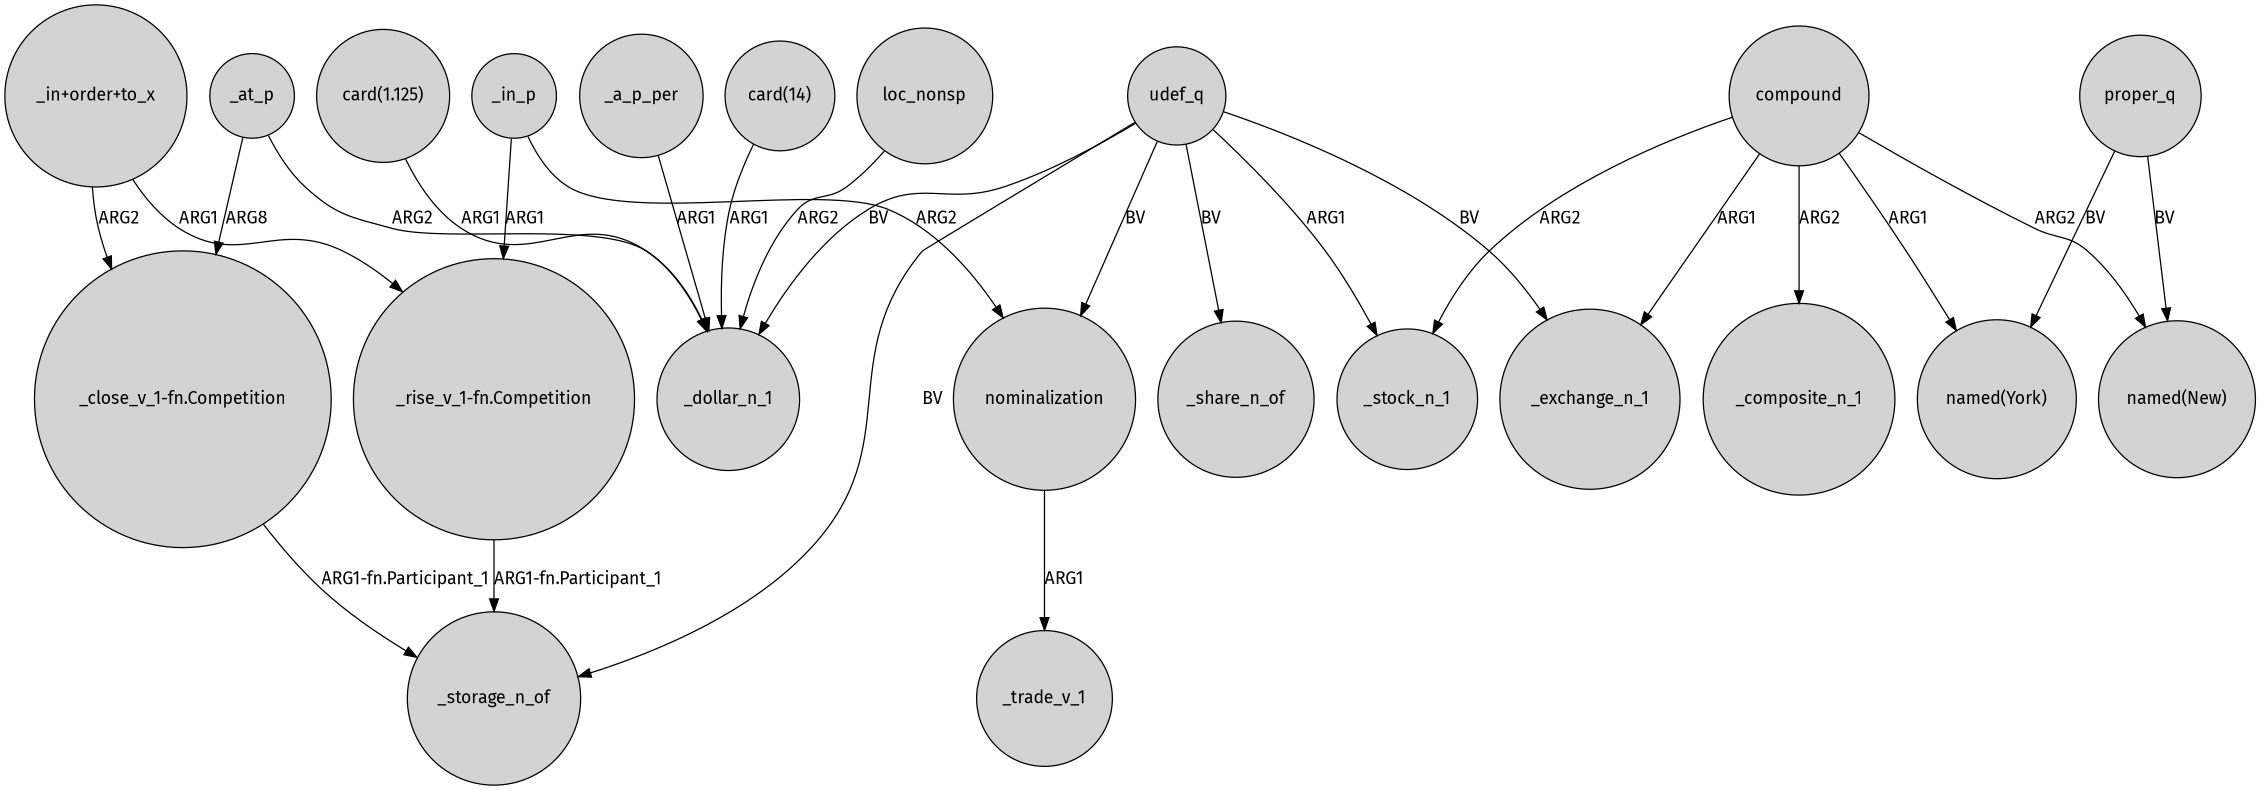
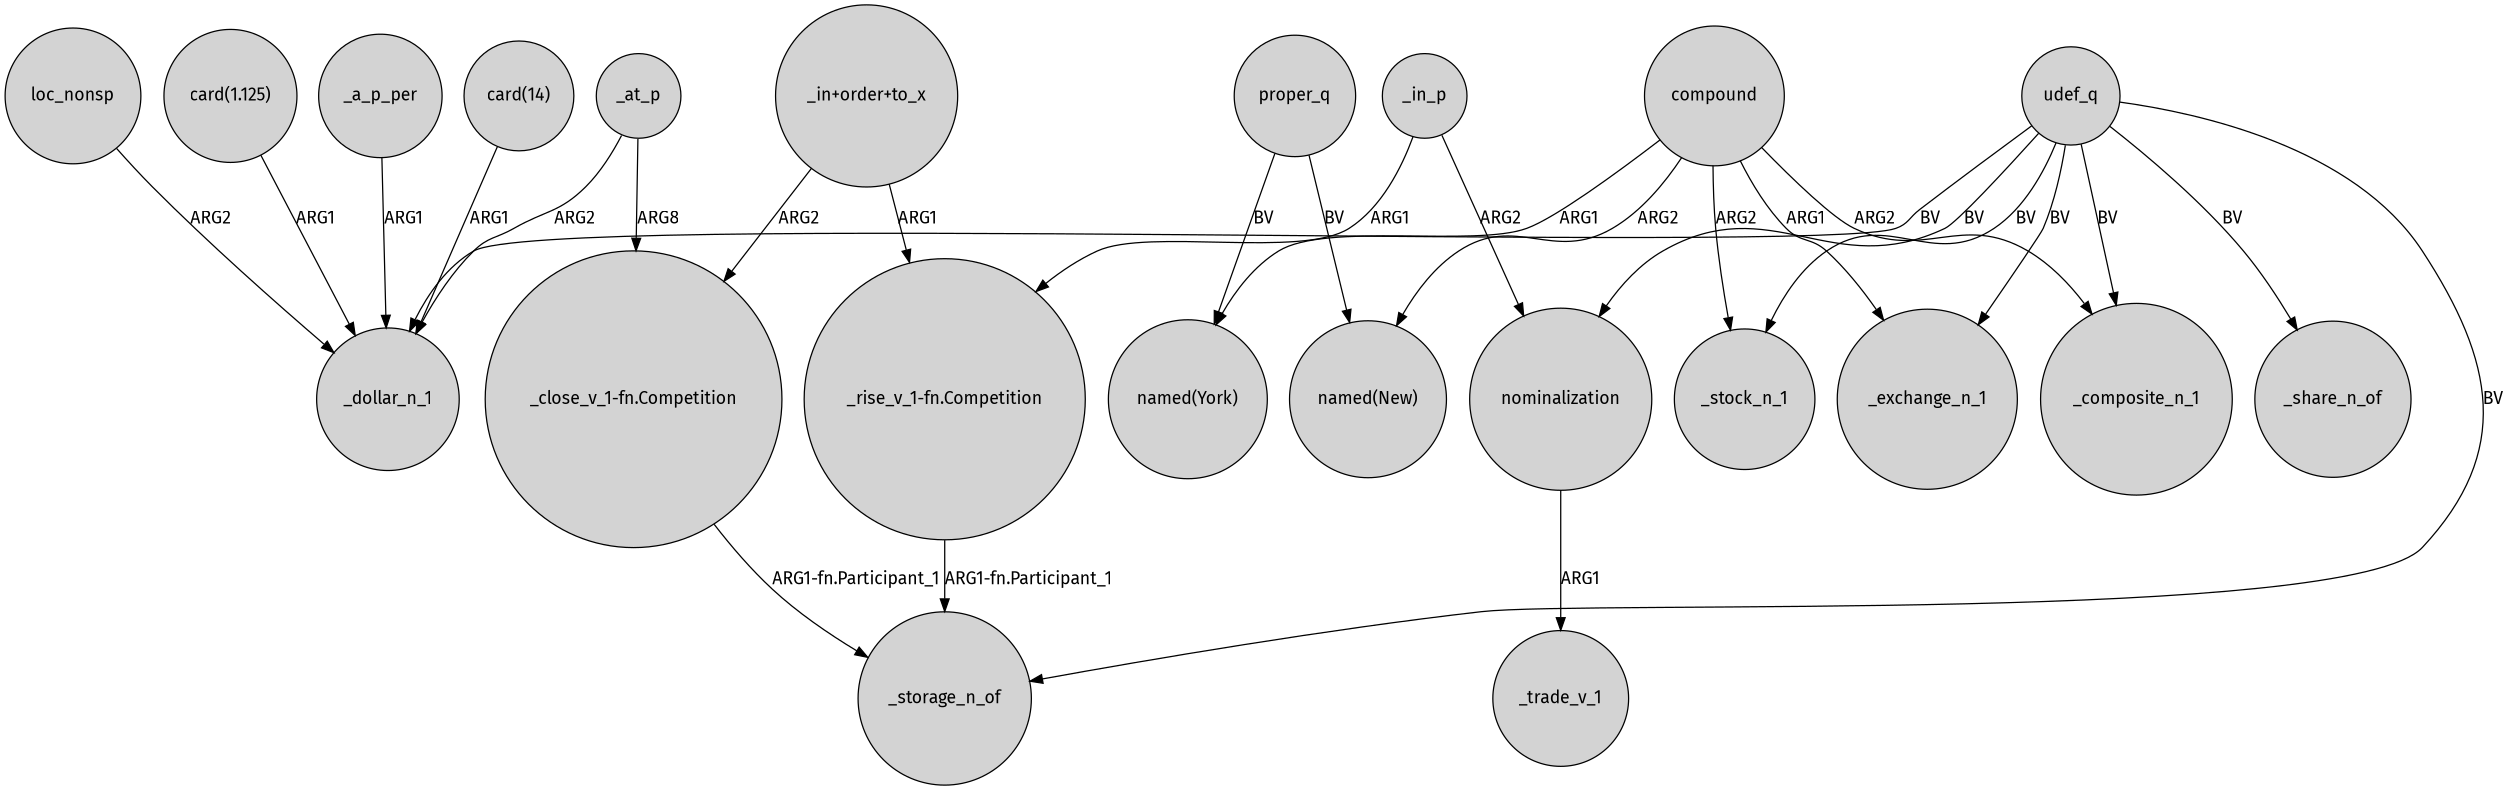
(1326, 219) -> (2026, 219)
none -> (2097, 219)
